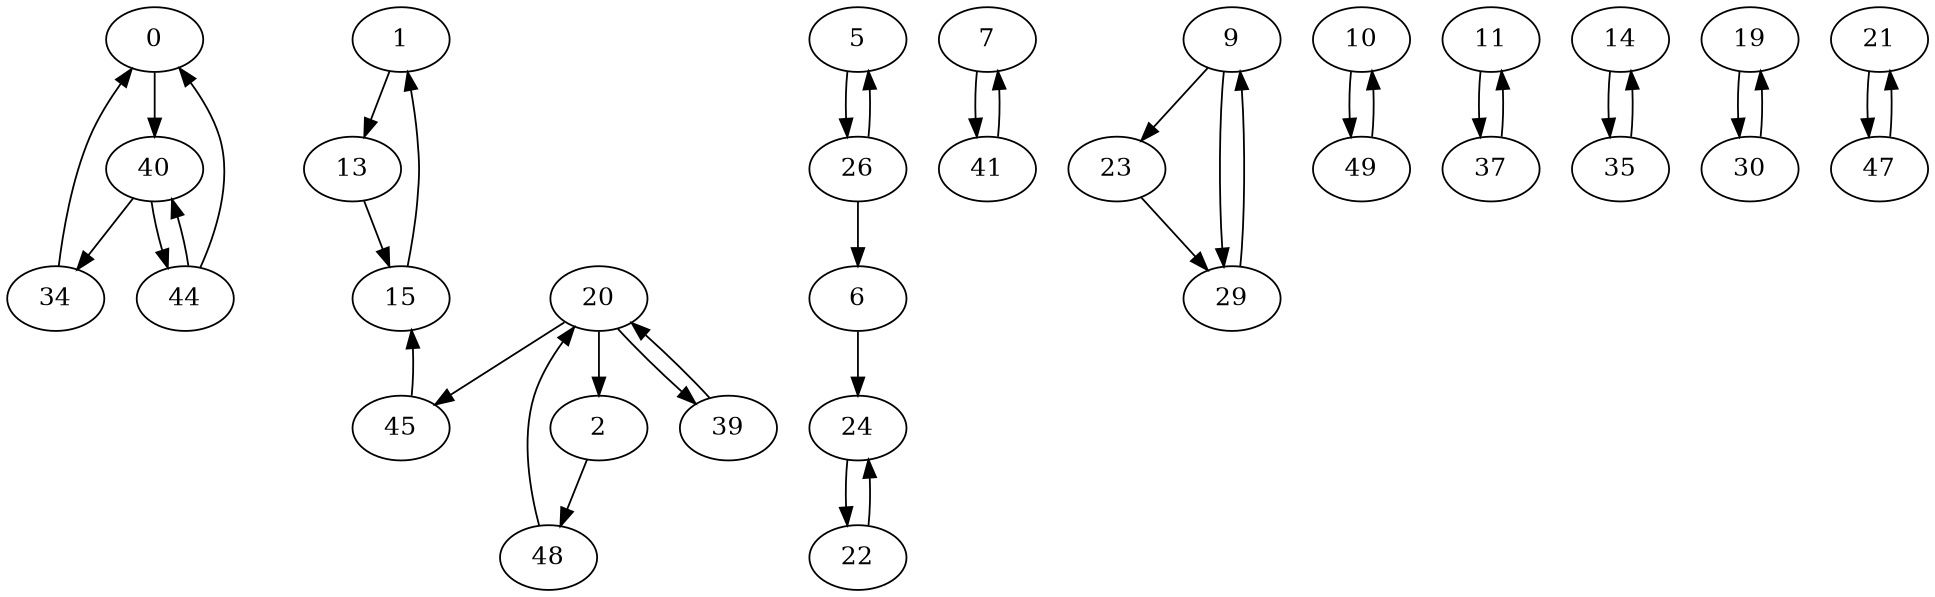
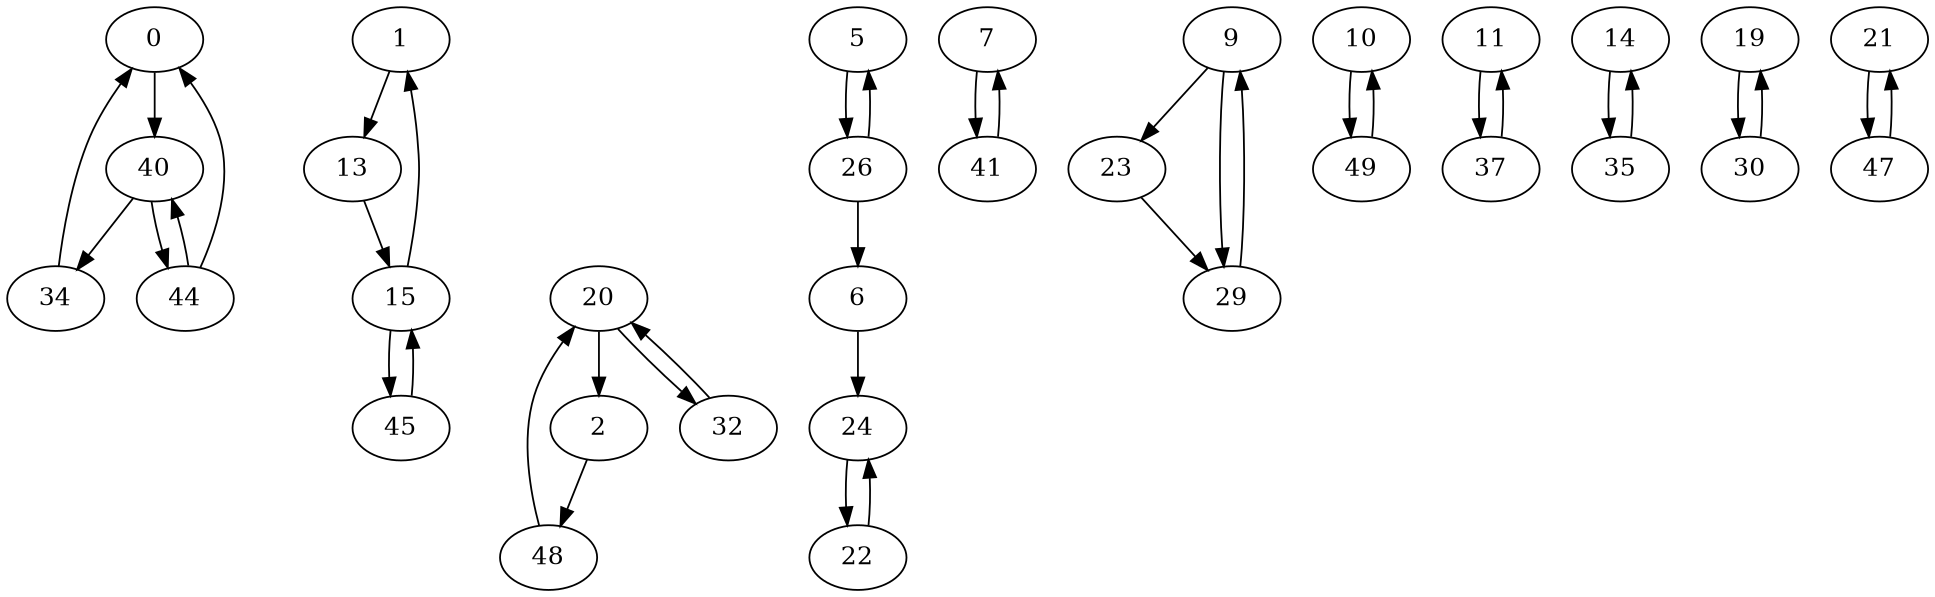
(508, 359) -> (389, 354)
(728, 428) -> (728, 428)
